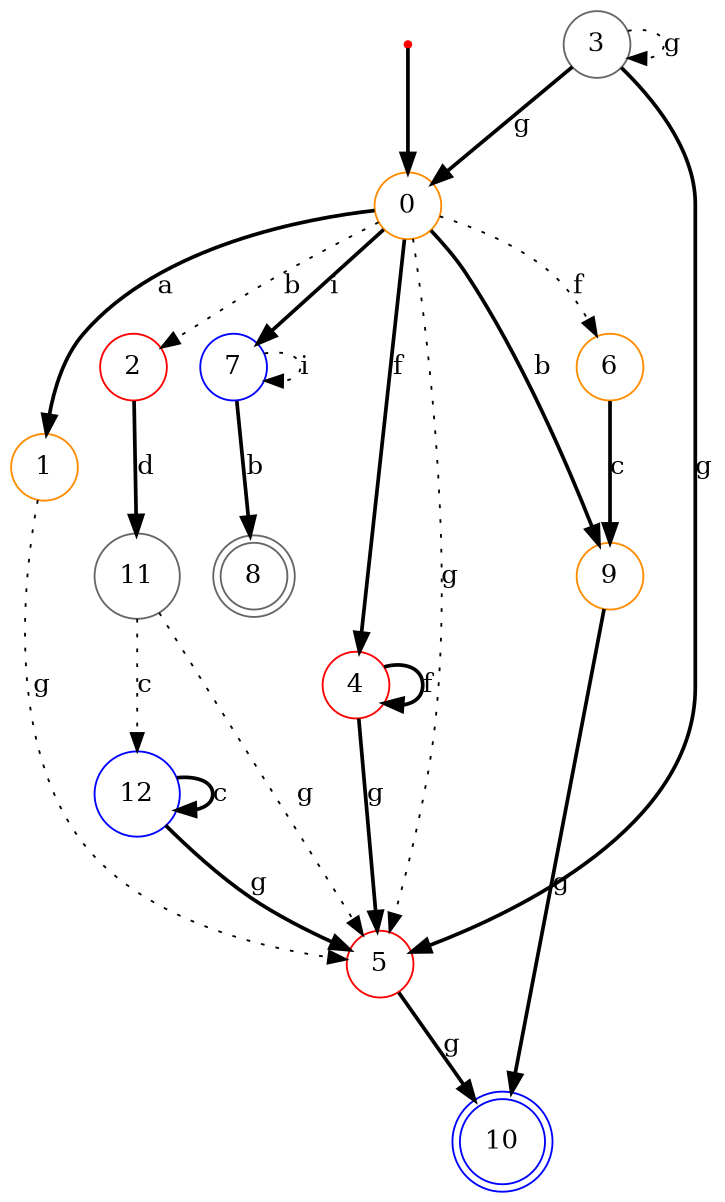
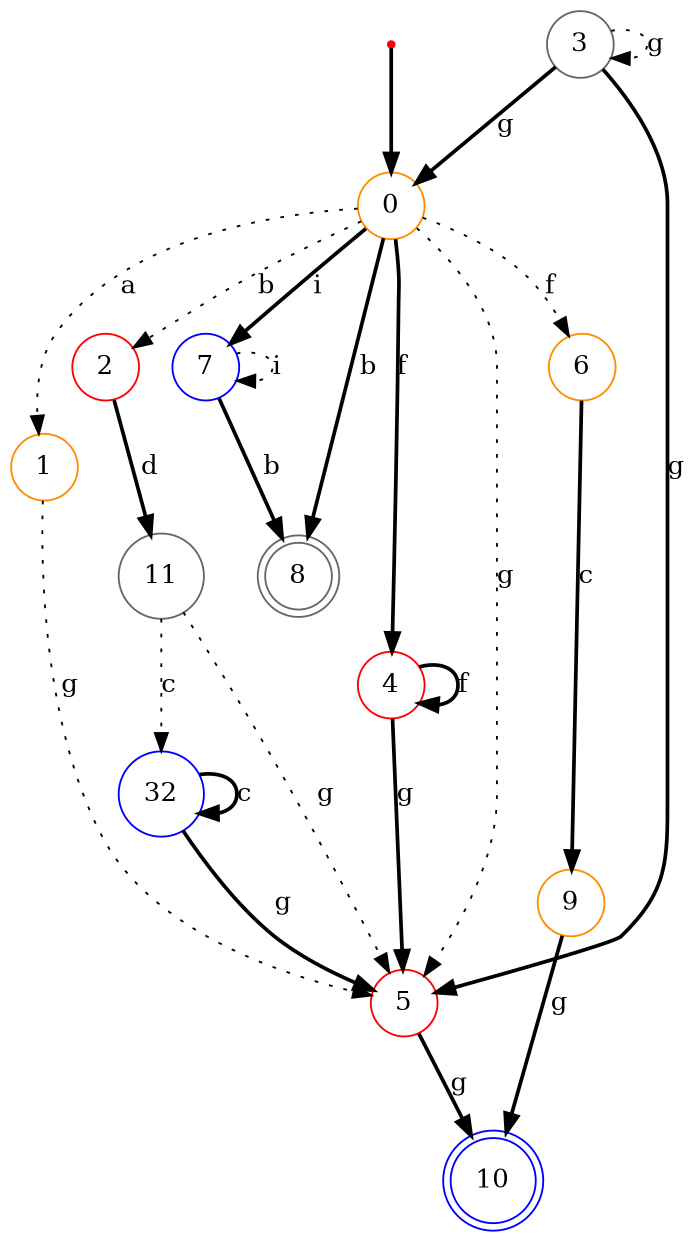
(177, 265) -> (153, 256)
(523, 372) -> (348, 378)
(137, 794) -> (161, 794)
